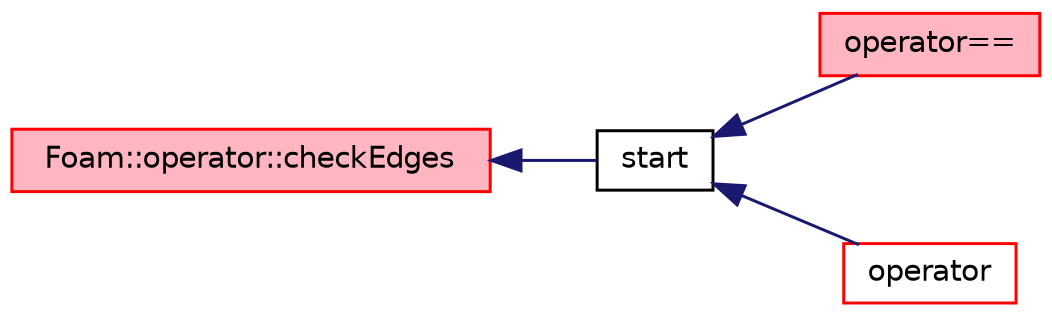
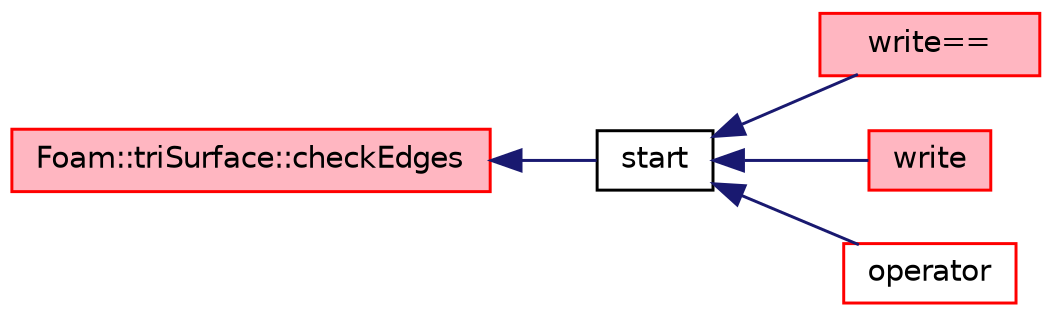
(930, 45) -> (930, 45)
(251, 160) -> (251, 160)
none -> (930, 160)
